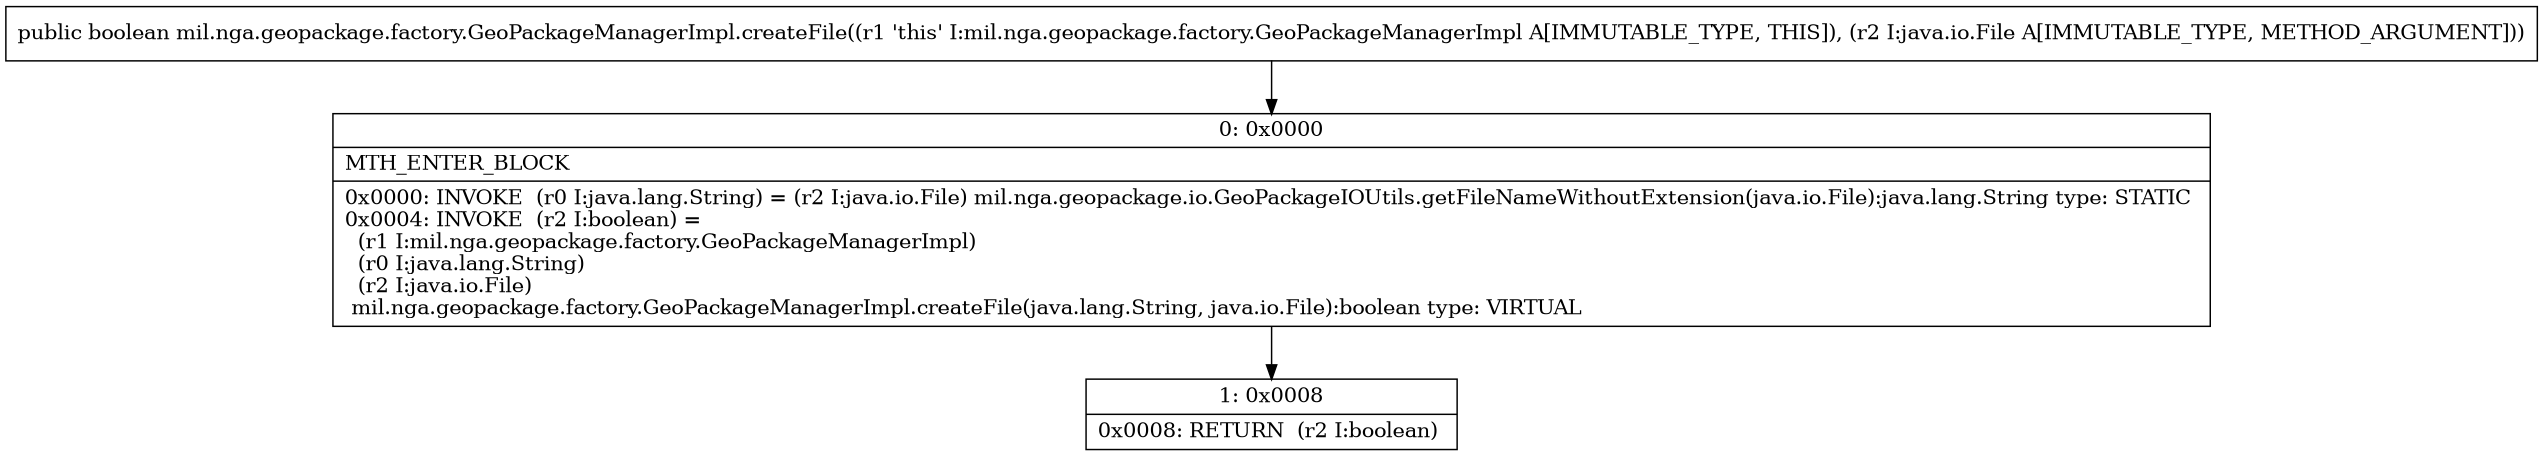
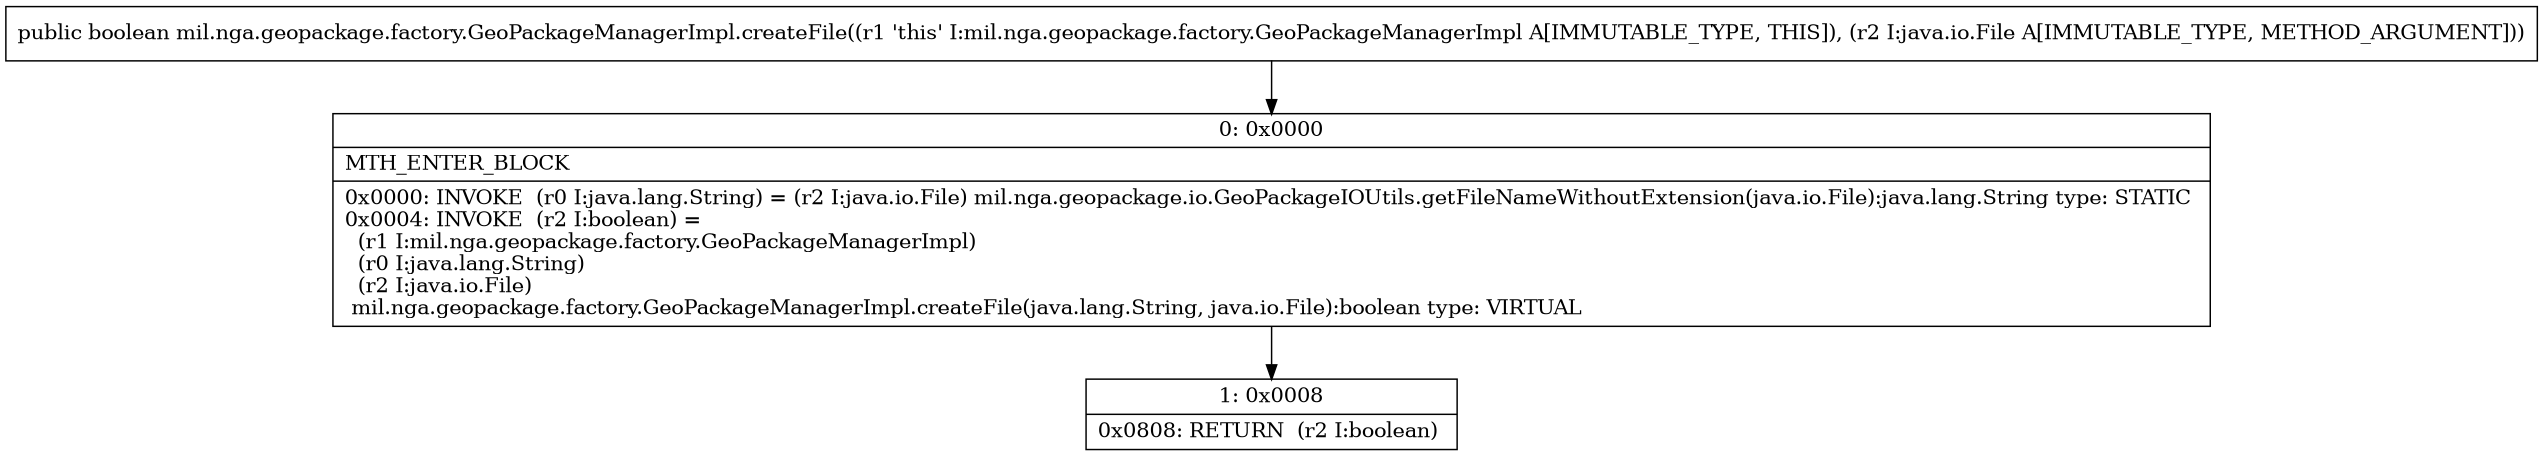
(1272, 431) -> (1272, 431)
